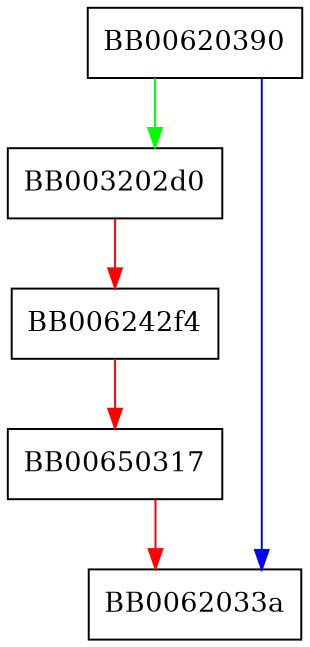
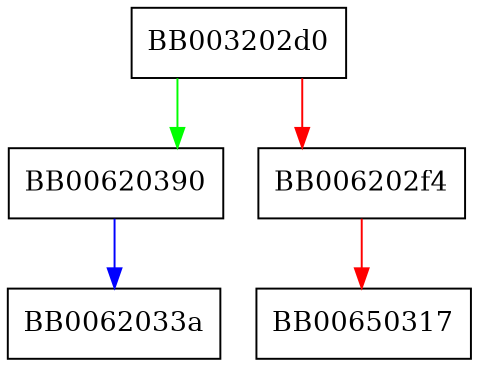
(155, 103) -> (177, 103)
(115, 324) -> (362, 183)
(156, 524) -> none
